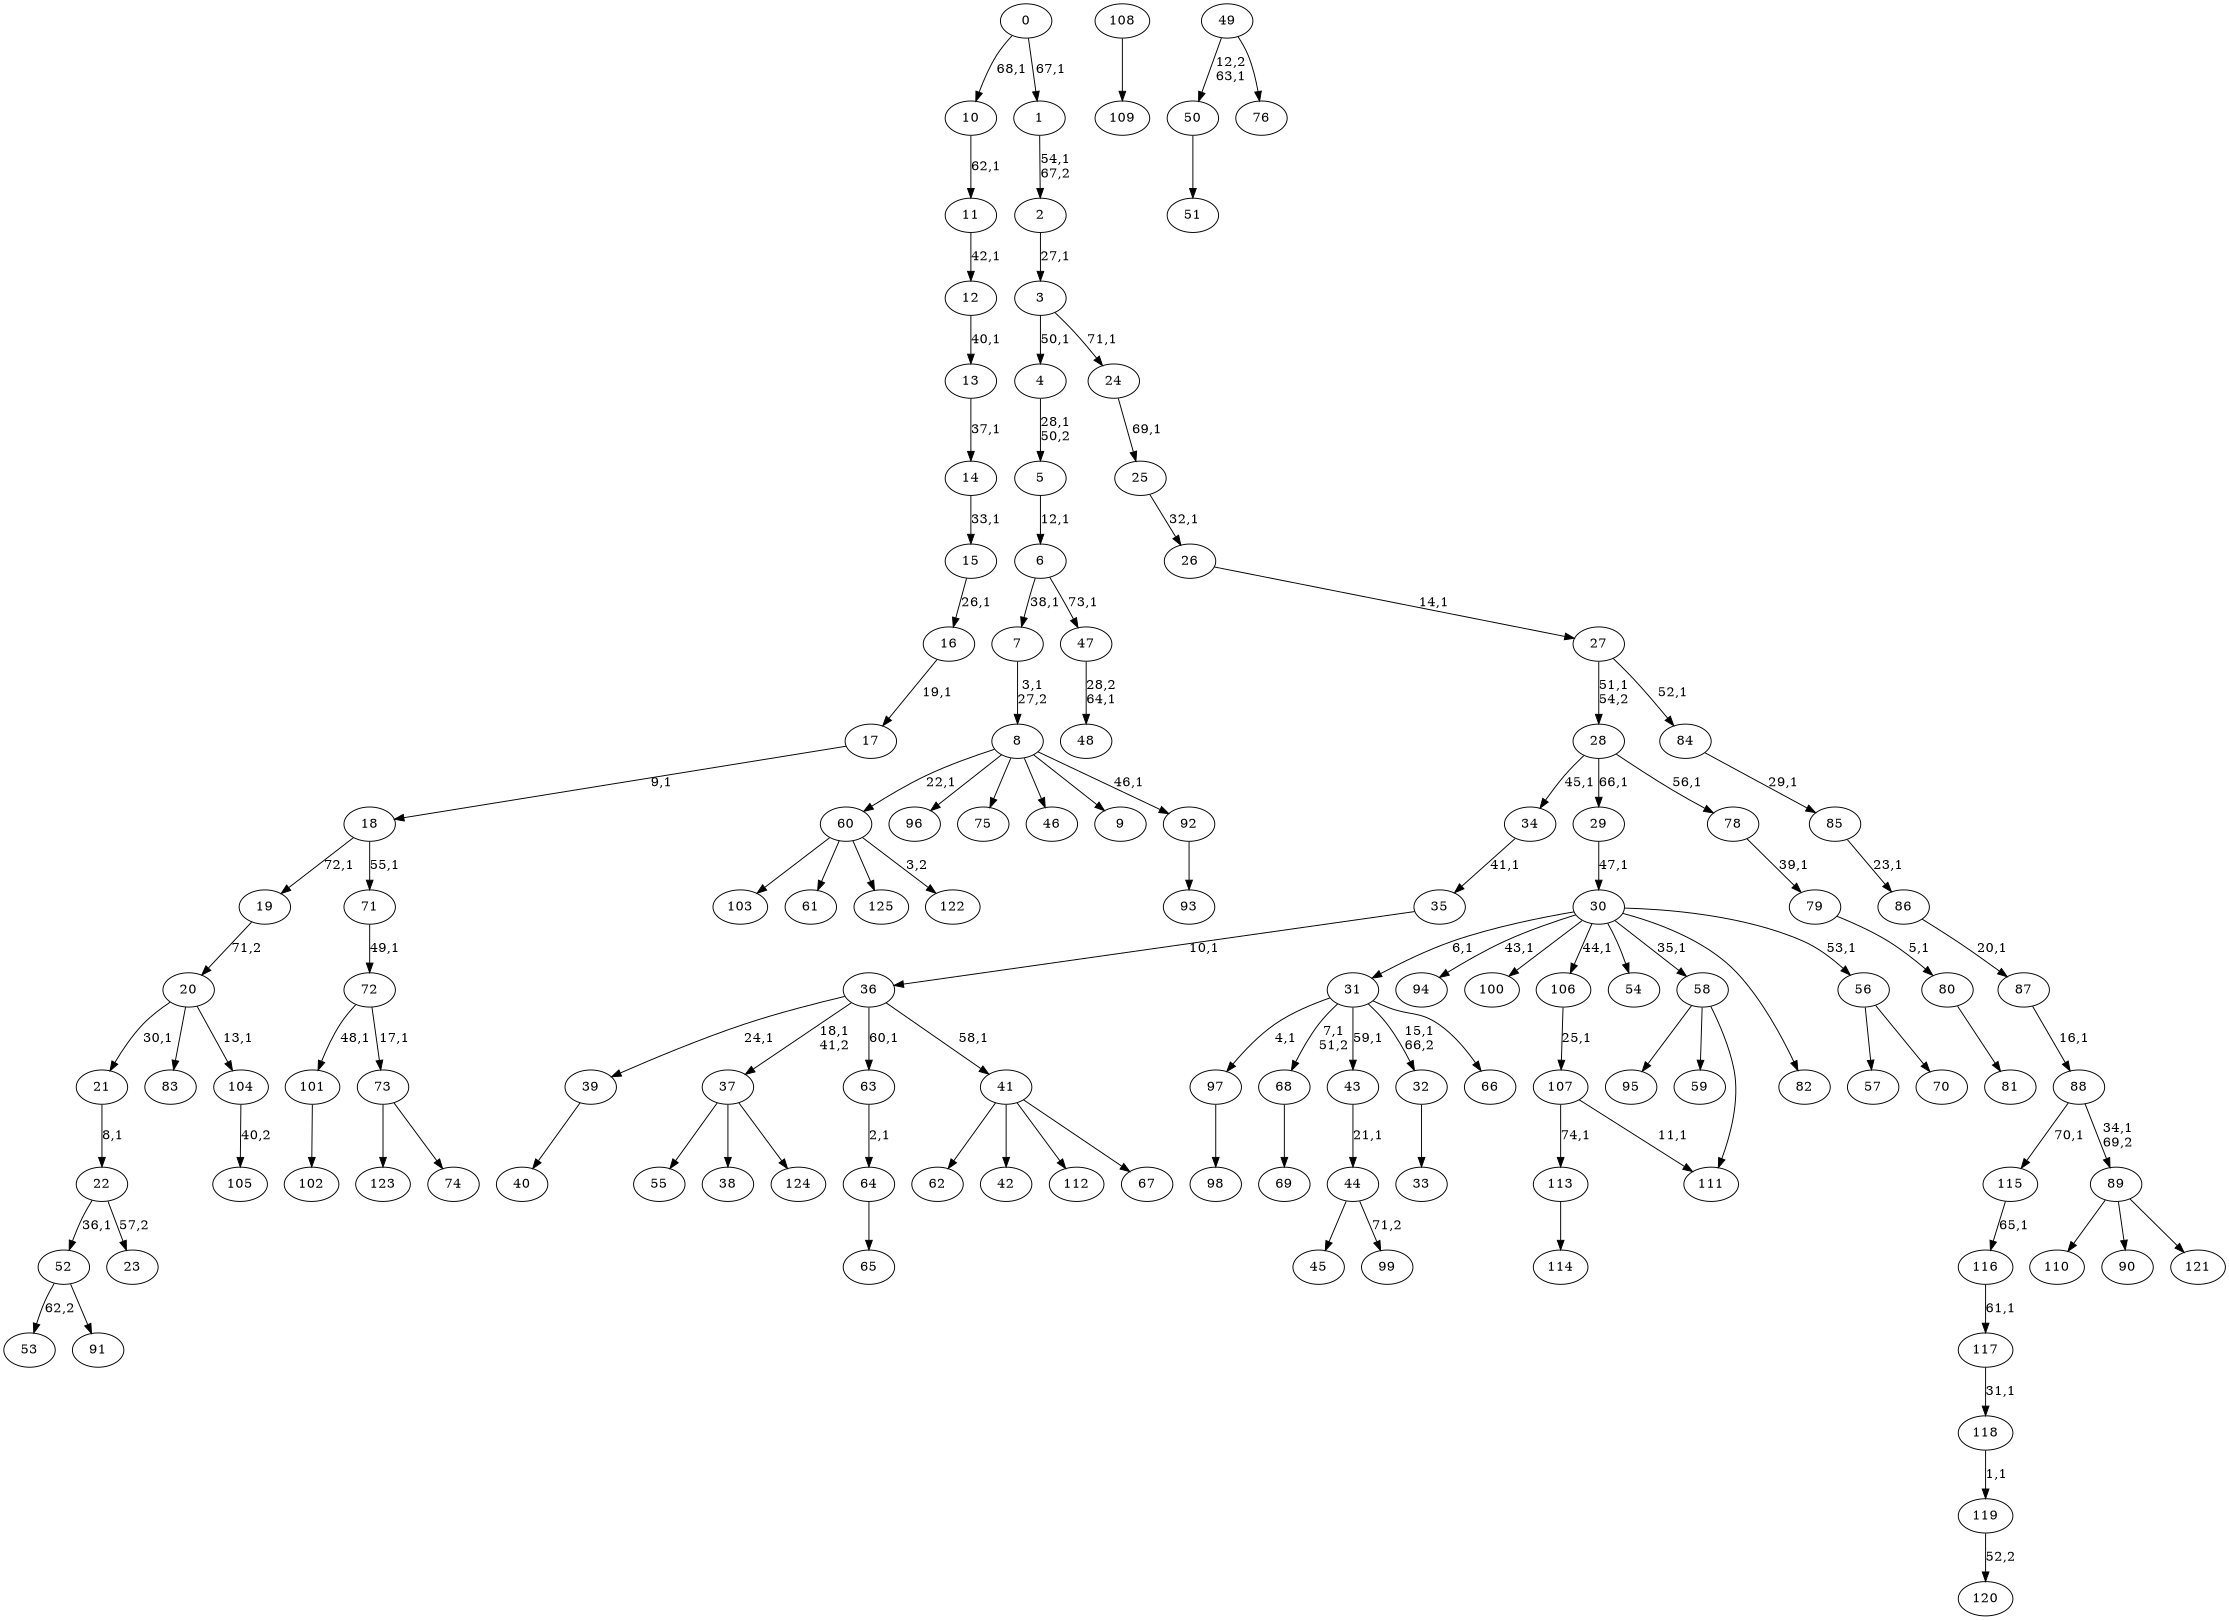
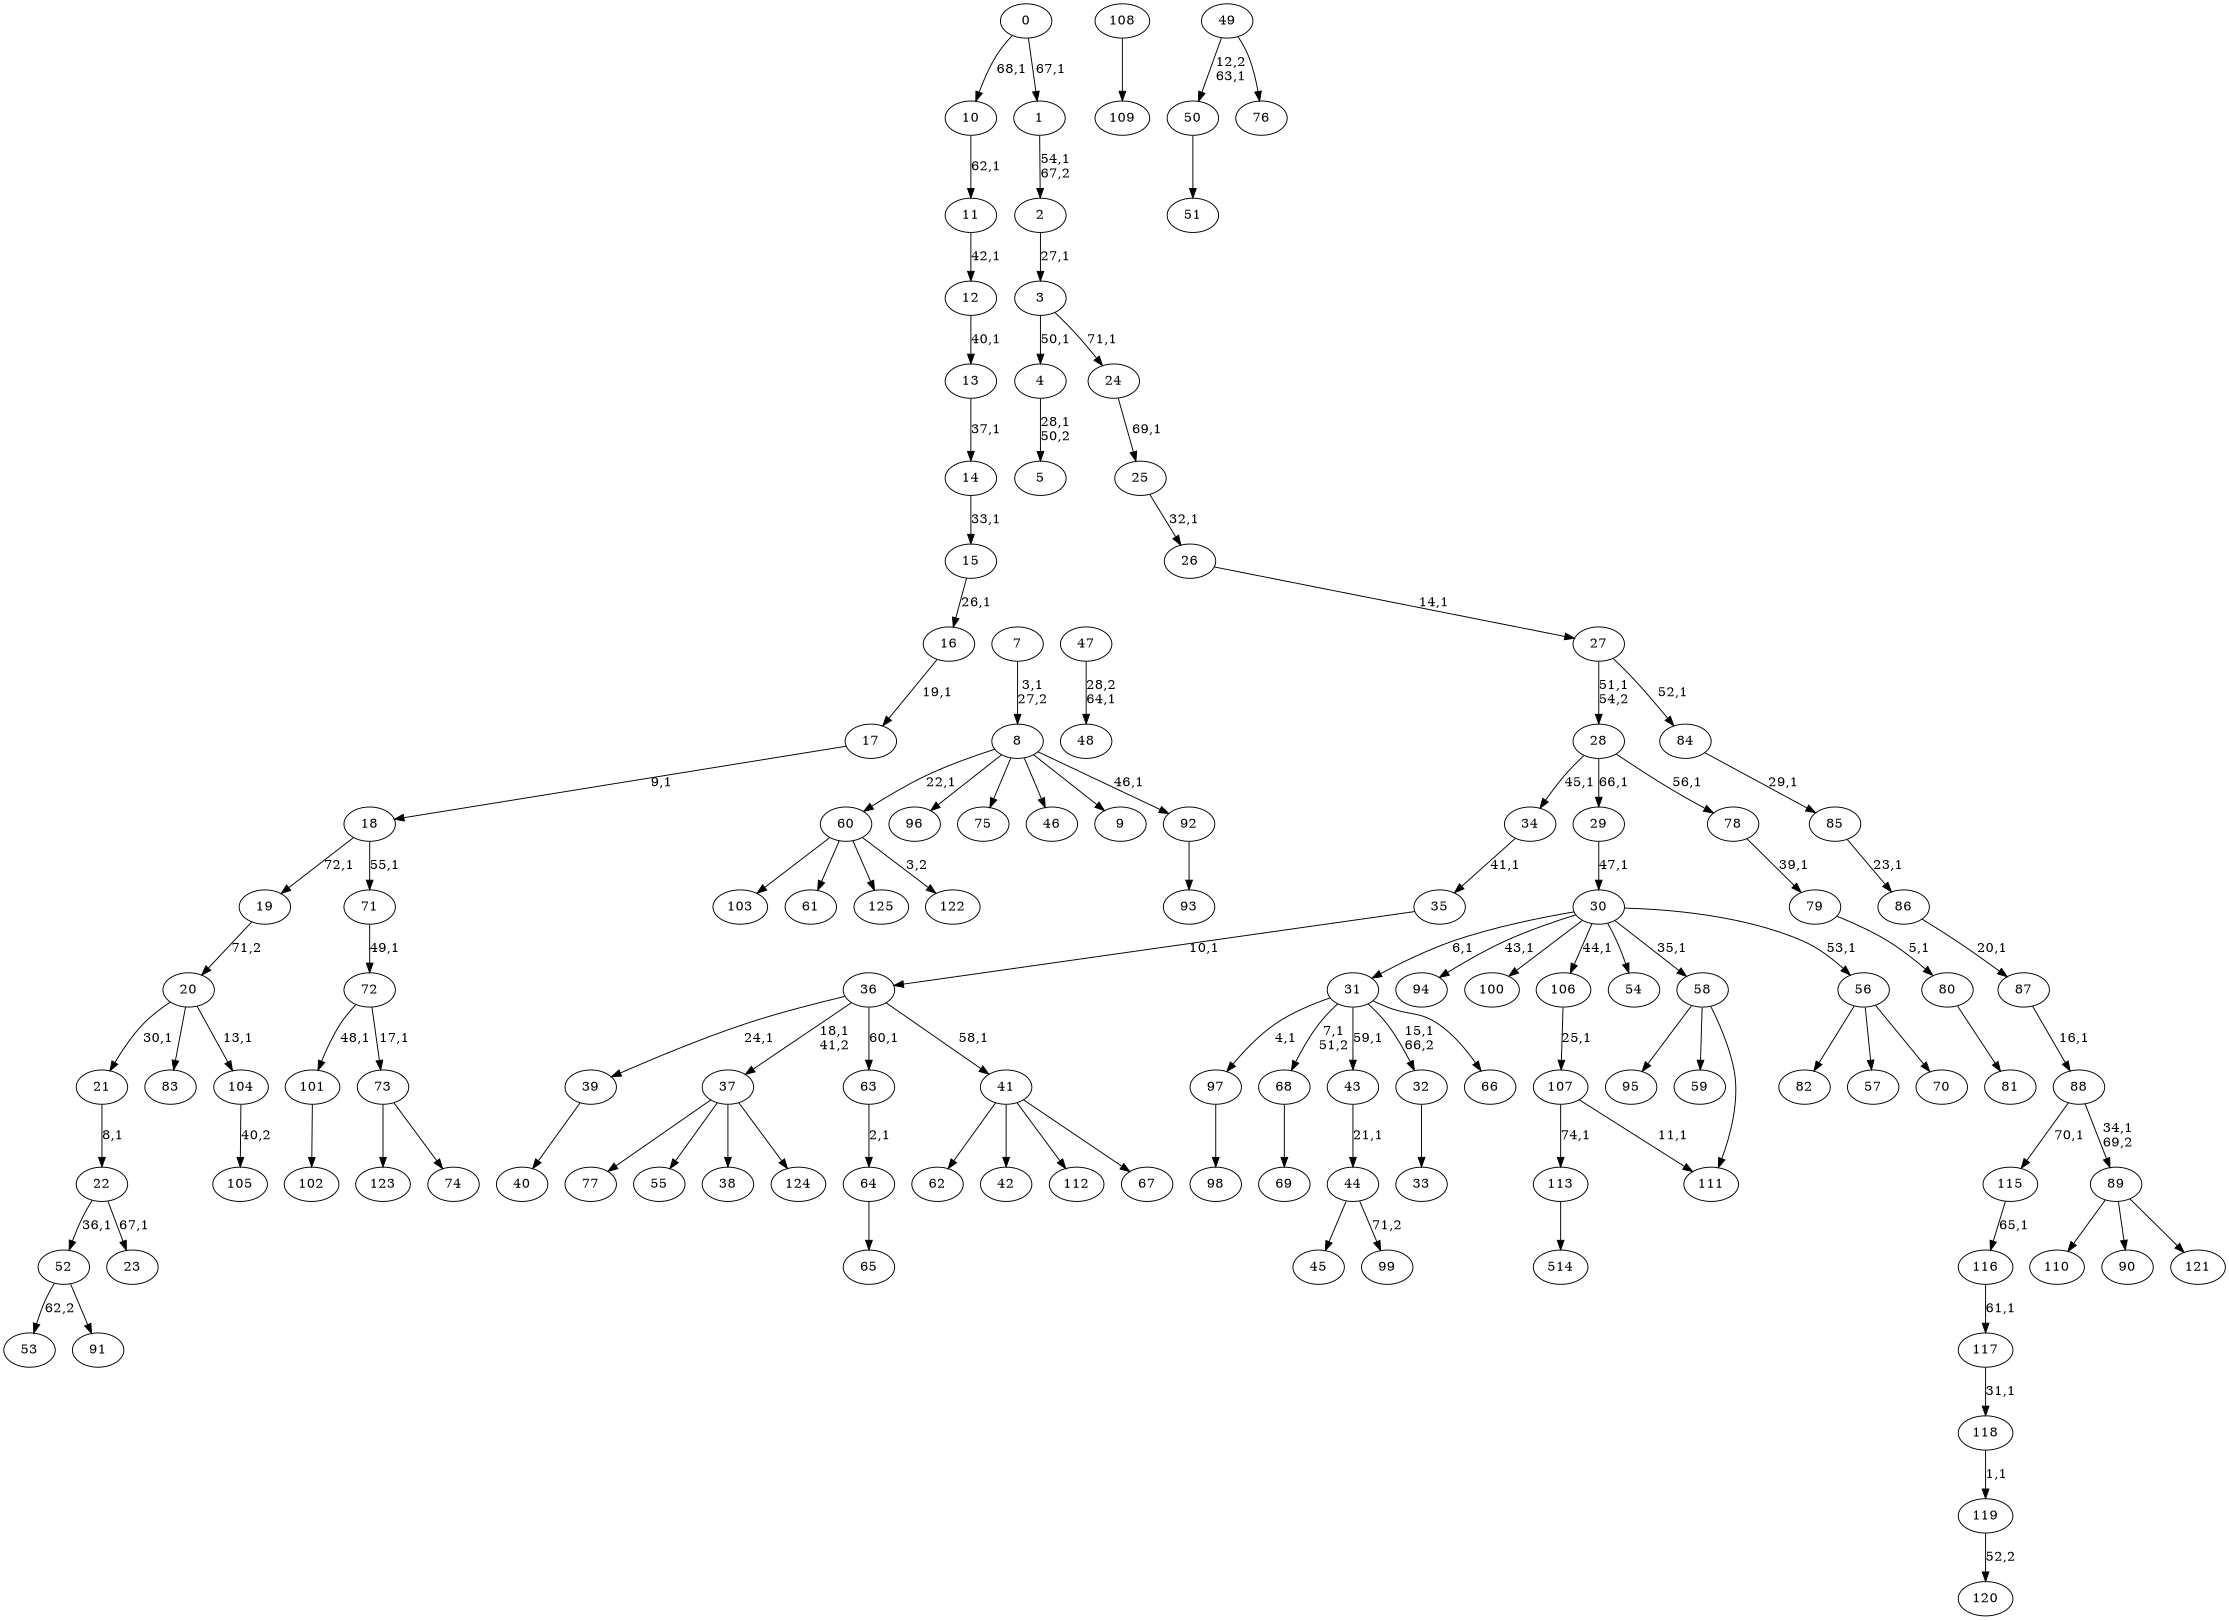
(1040, 561) -> none
(1728, 965) -> (1837, 1035)
none -> (591, 1184)
(134, 1226) -> (134, 1226)
(1561, 1267) -> (1561, 1267)
